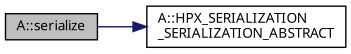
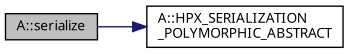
(246, 27) -> (245, 27)
